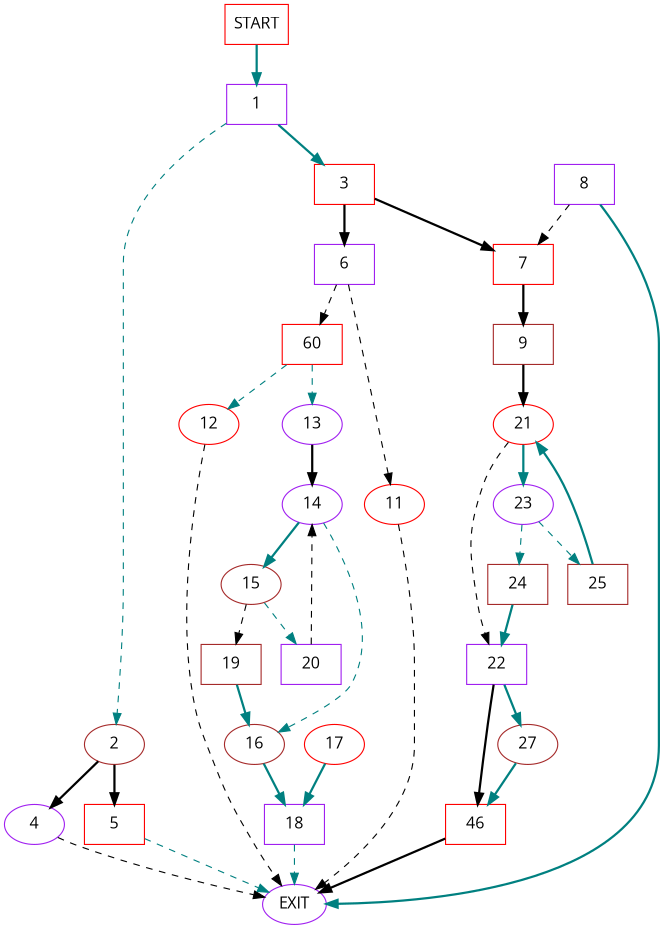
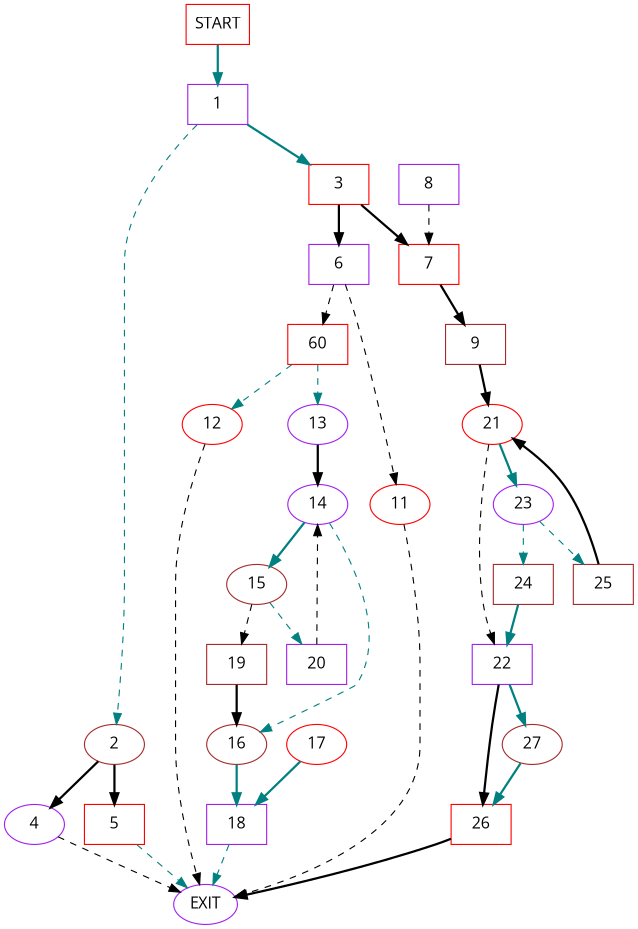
(573, 506) -> (572, 497)
(659, 664) -> none
(241, 699) -> (237, 699)
(476, 824) -> (481, 824)
